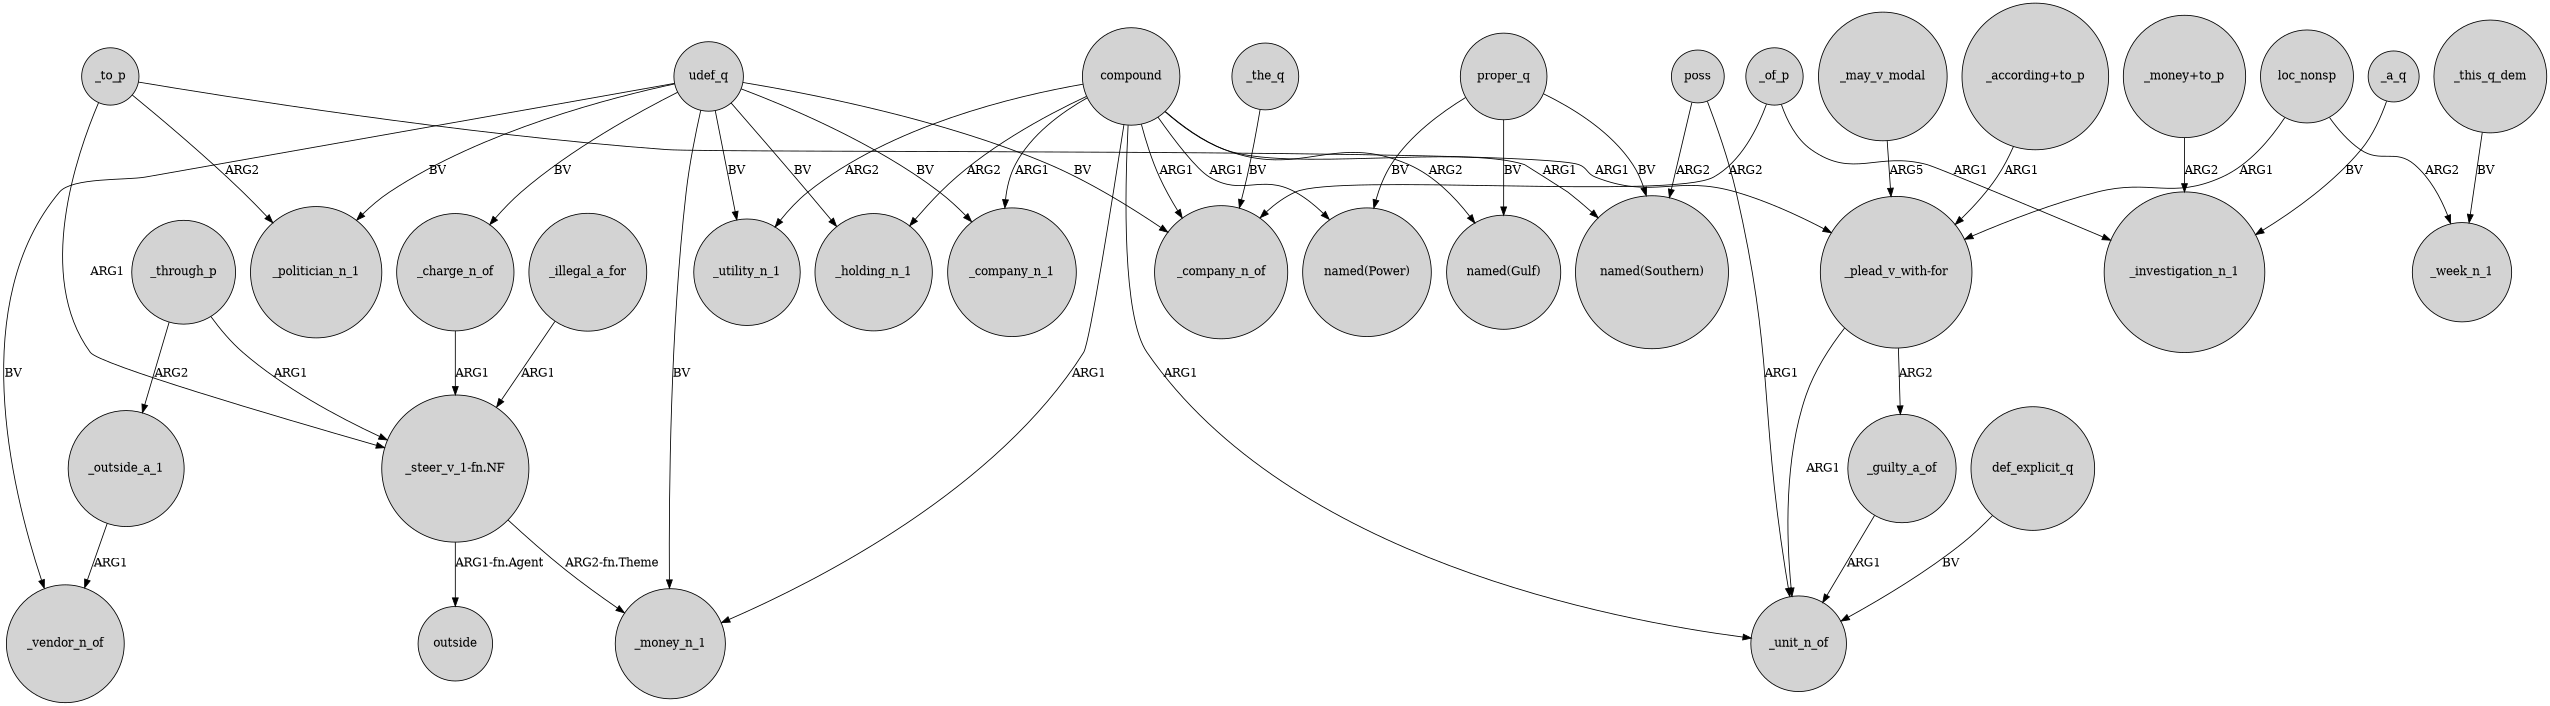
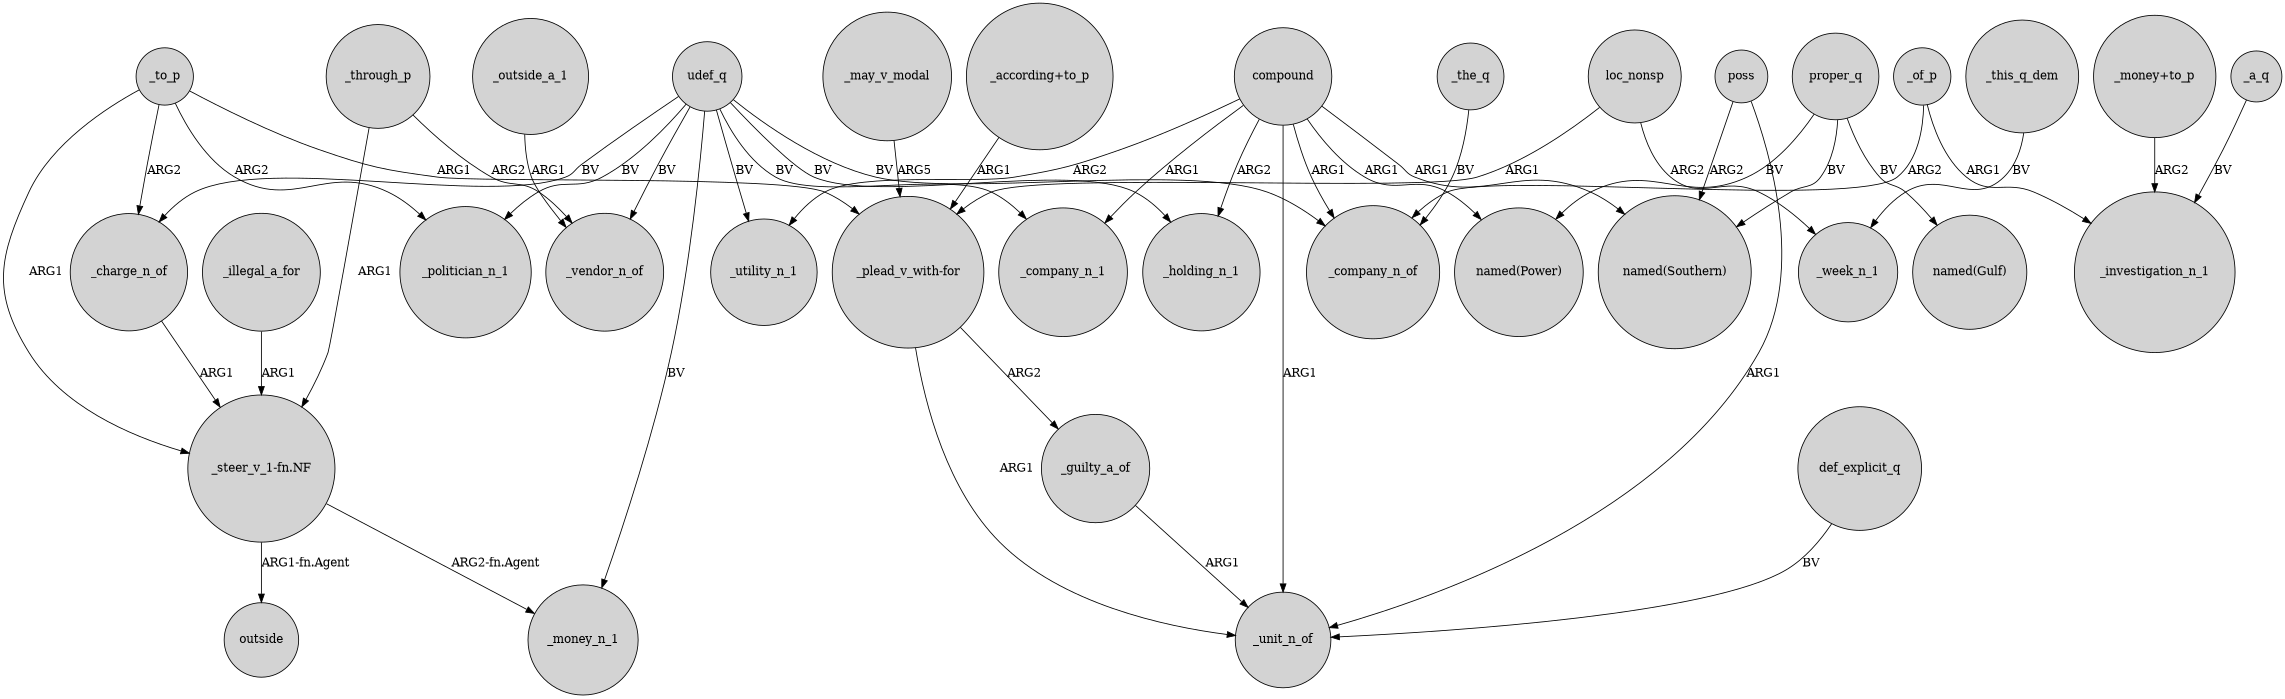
none -> (149, 155)
(1405, 163) -> none
(157, 363) -> (486, 174)
(1014, 436) -> none
(612, 563) -> (496, 563)
